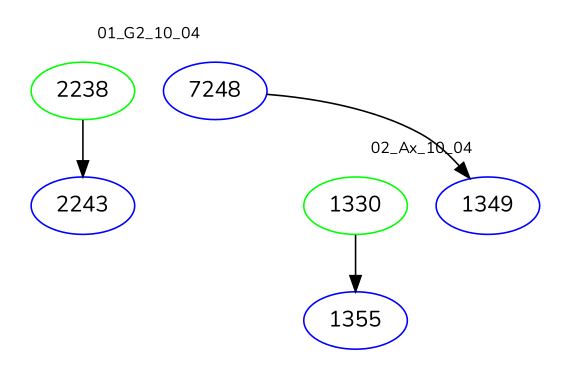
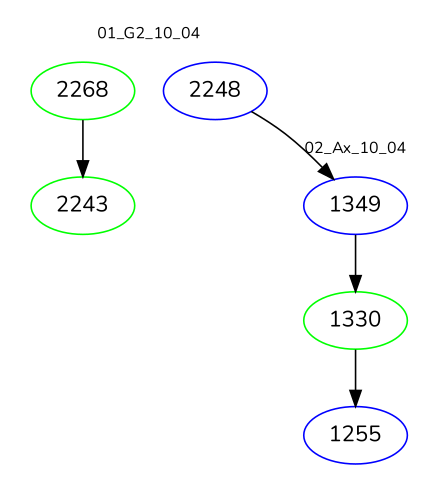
(83, 91) -> (83, 91)
(215, 91) -> (215, 91)
(83, 206) -> (83, 206)
none -> (356, 255)
(356, 320) -> (356, 435)
